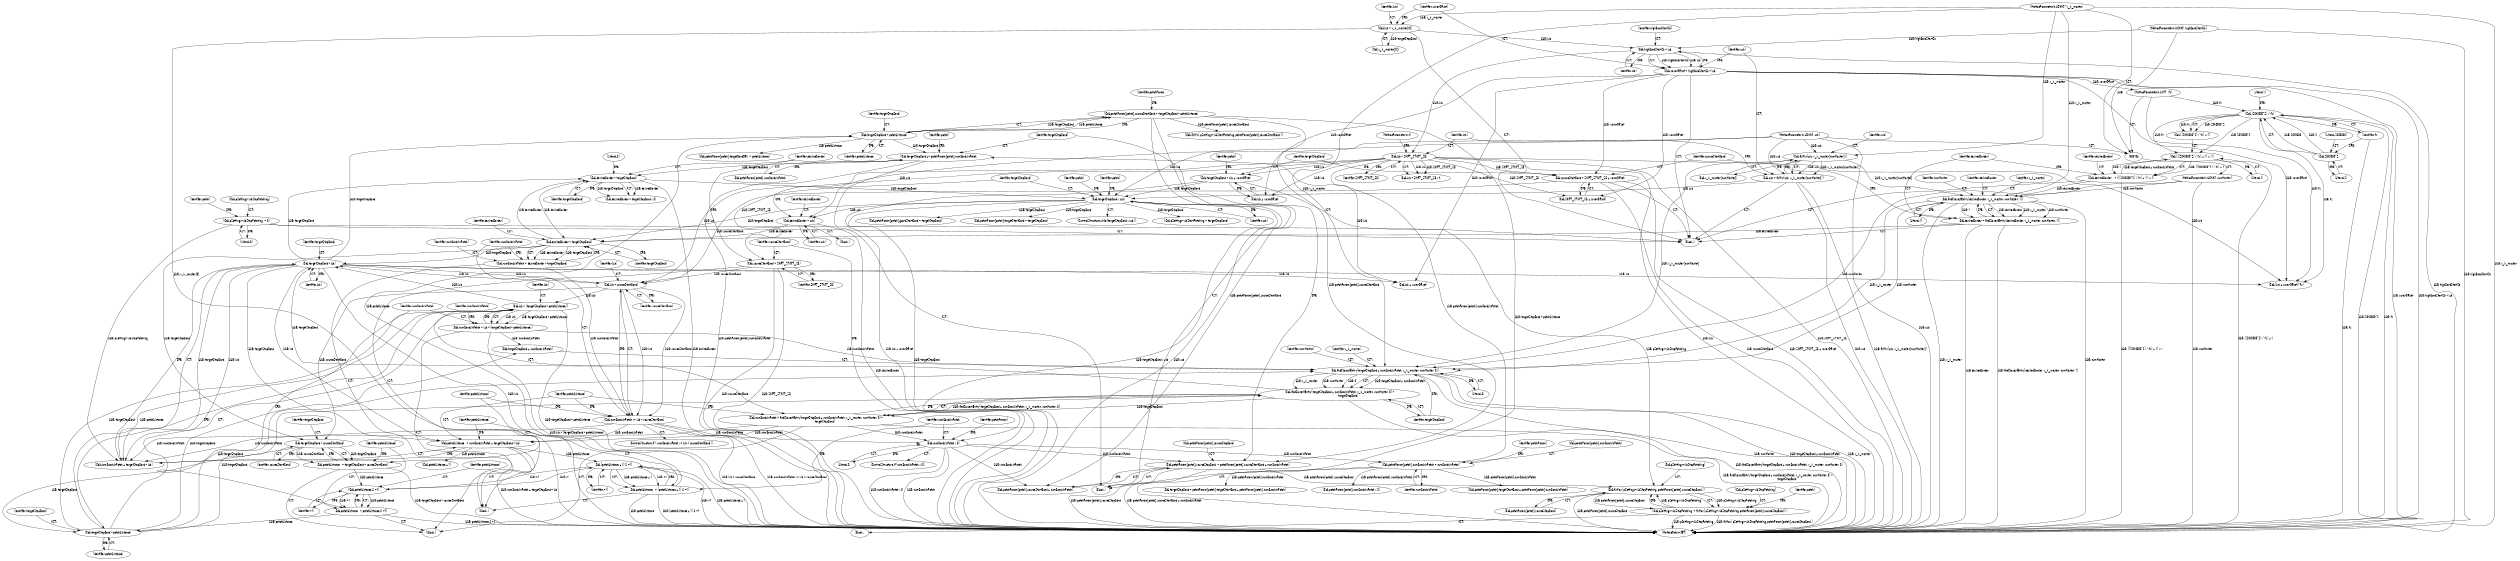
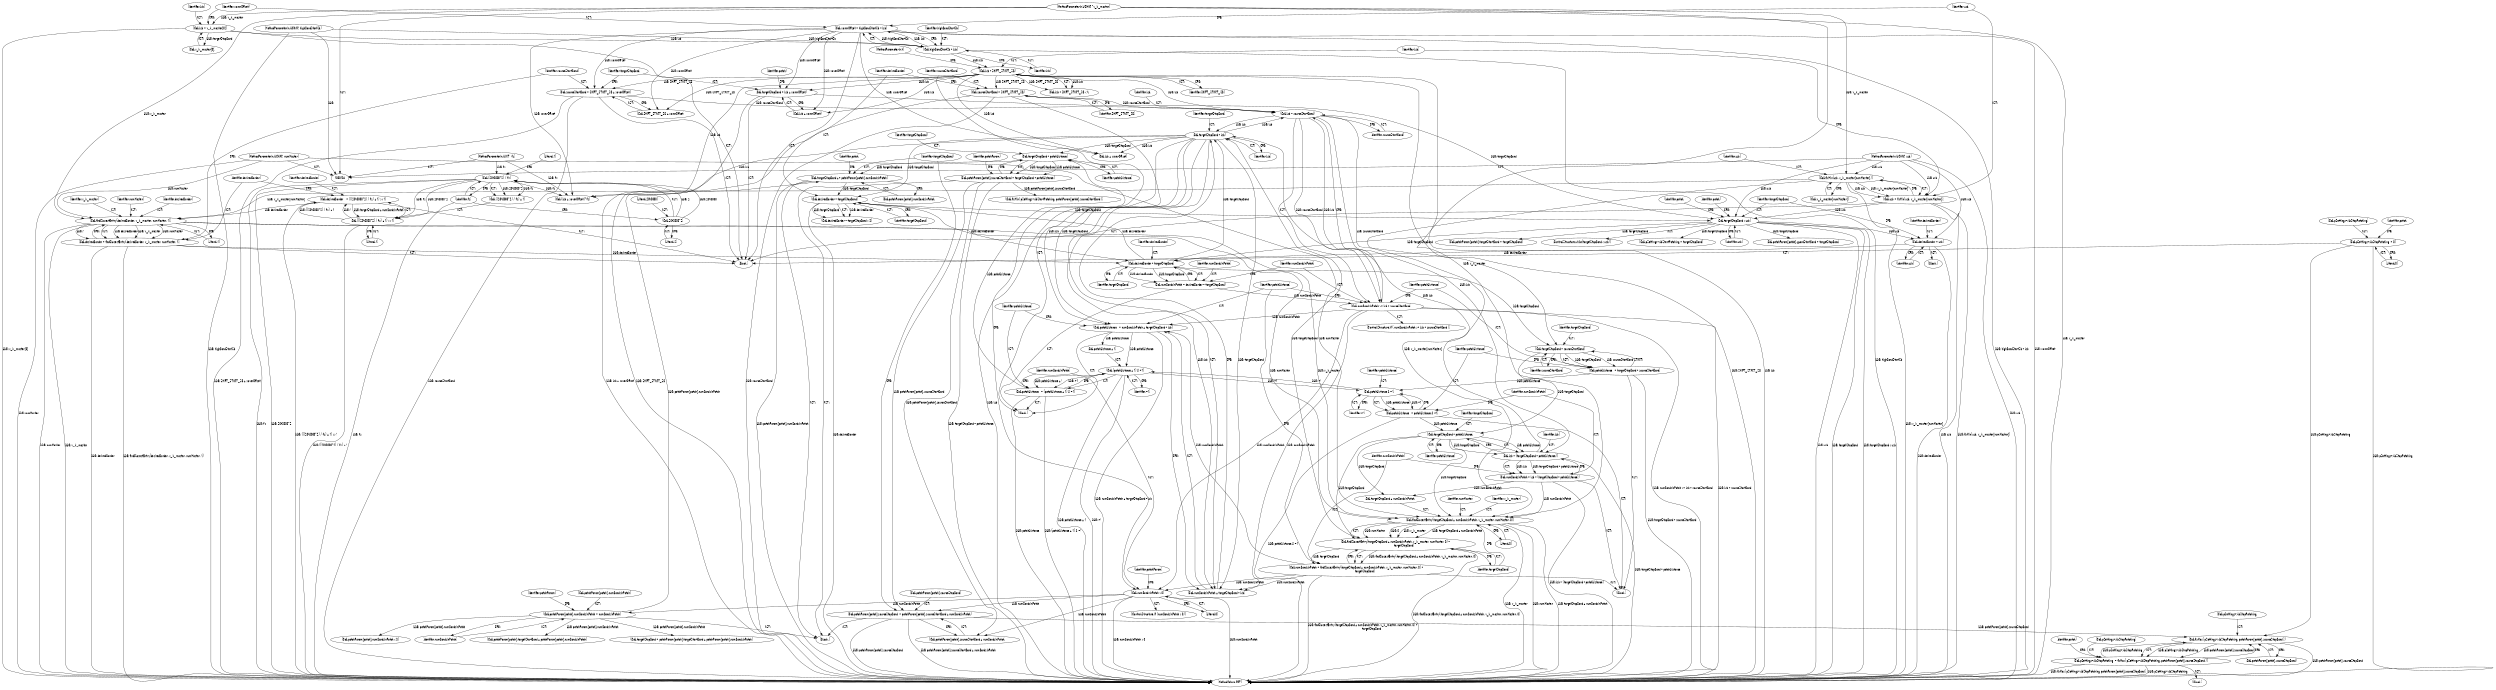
(1930, 74) -> (804, 52)
(2336, 135) -> (648, 200)
(614, 157) -> none
(735, 157) -> none
(2188, 162) -> (309, 167)
(116, 320) -> (2184, 676)
none -> (1113, 359)
(332, 454) -> (1639, 360)
none -> (1906, 650)
